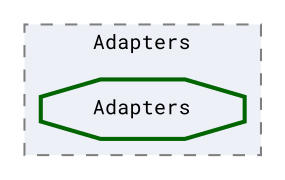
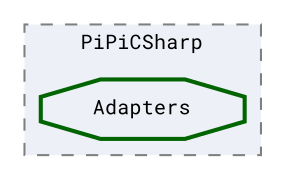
(143, 44) -> (143, 44)
